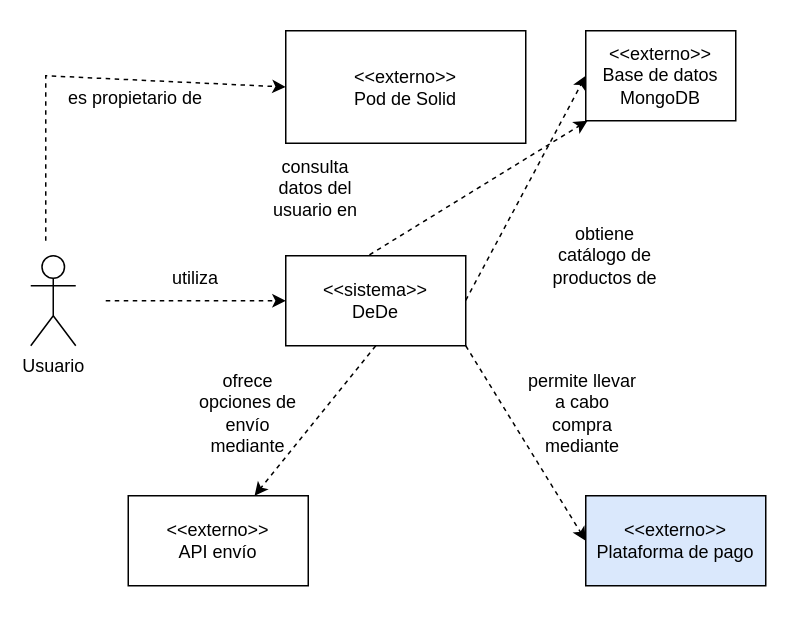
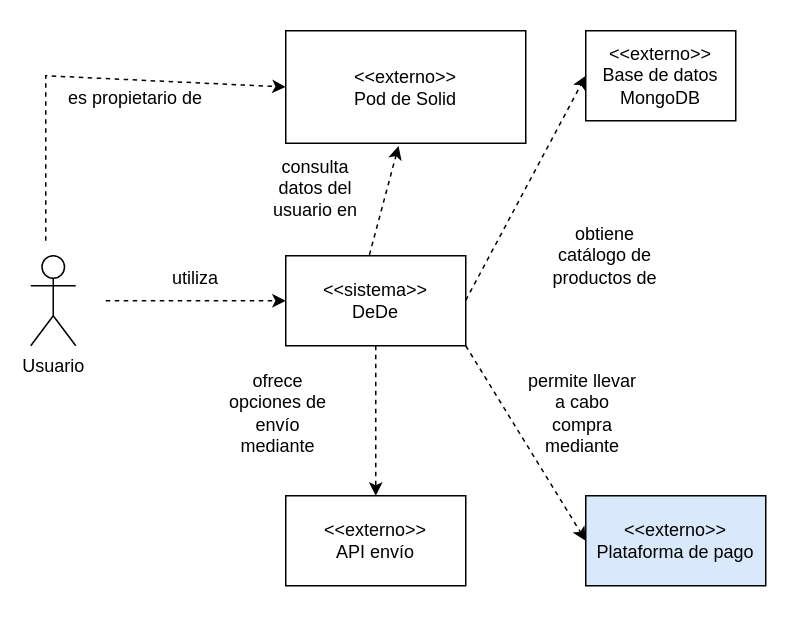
(457, 201) -> (383, 205)
(248, 413) -> (278, 413)
(218, 541) -> (376, 541)
